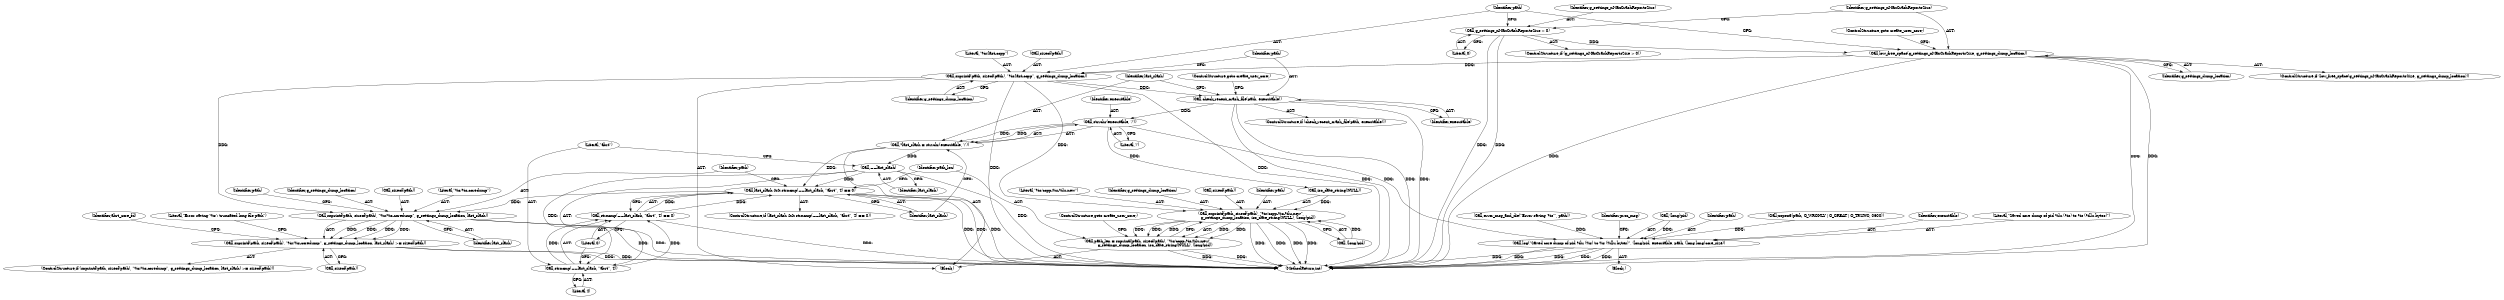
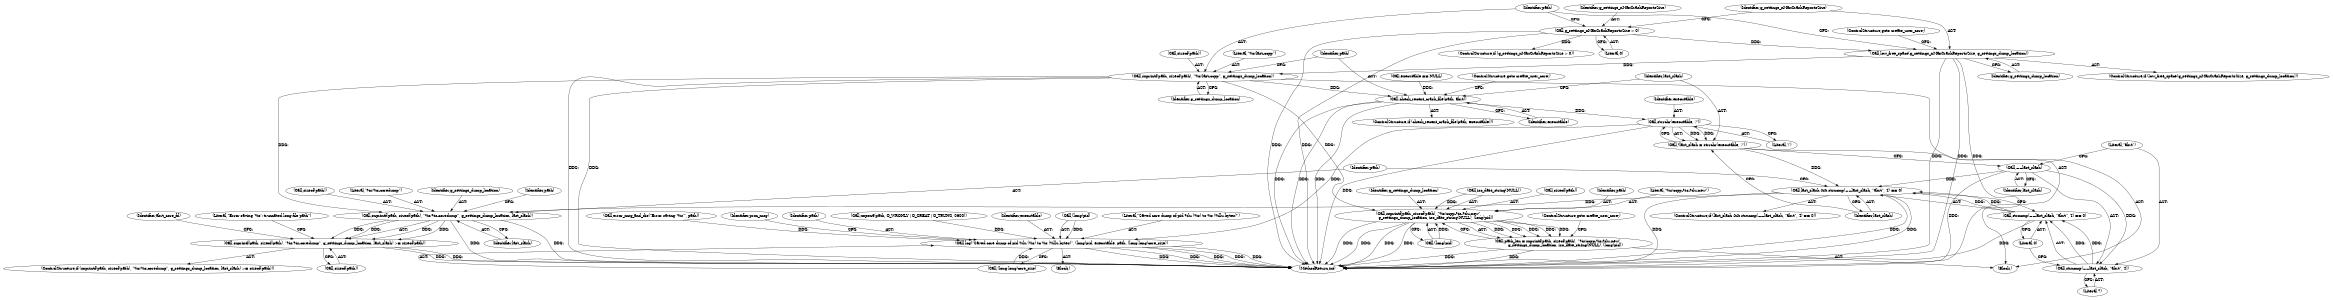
(1555, 42) -> (1567, 42)
none -> (1417, 77)
(1237, 99) -> (1428, 99)
(1039, 134) -> (1666, 134)
(913, 157) -> (1899, 157)
(936, 168) -> none
(1195, 172) -> (1458, 160)
none -> (1012, 269)
(581, 292) -> (2092, 292)
